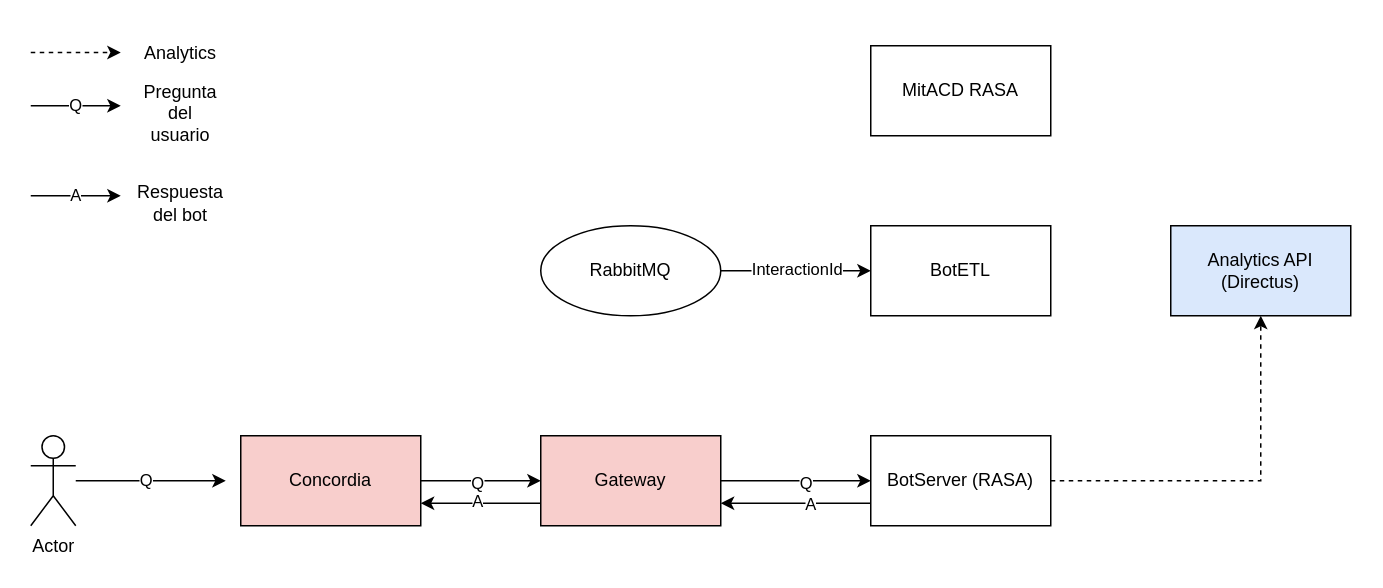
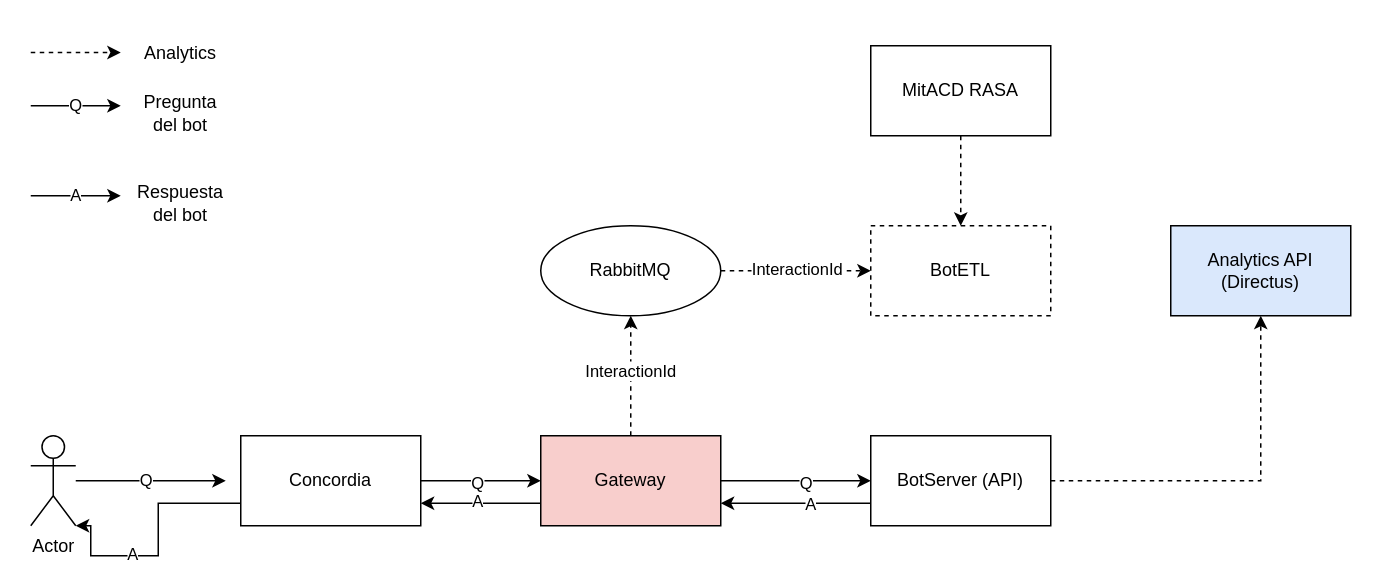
(181, 113) -> (181, 113)
none -> (961, 176)
(736, 271) -> (736, 271)
(961, 271) -> (961, 271)
none -> (631, 381)
(331, 481) -> (331, 481)
(961, 481) -> (961, 481)
none -> (158, 540)
